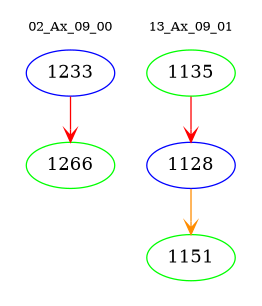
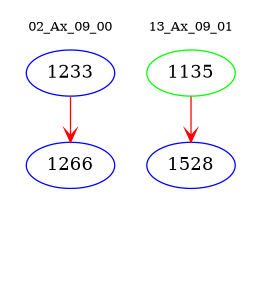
(71, 165) -> (71, 165)
(191, 165) -> (191, 165)
(191, 258) -> none
